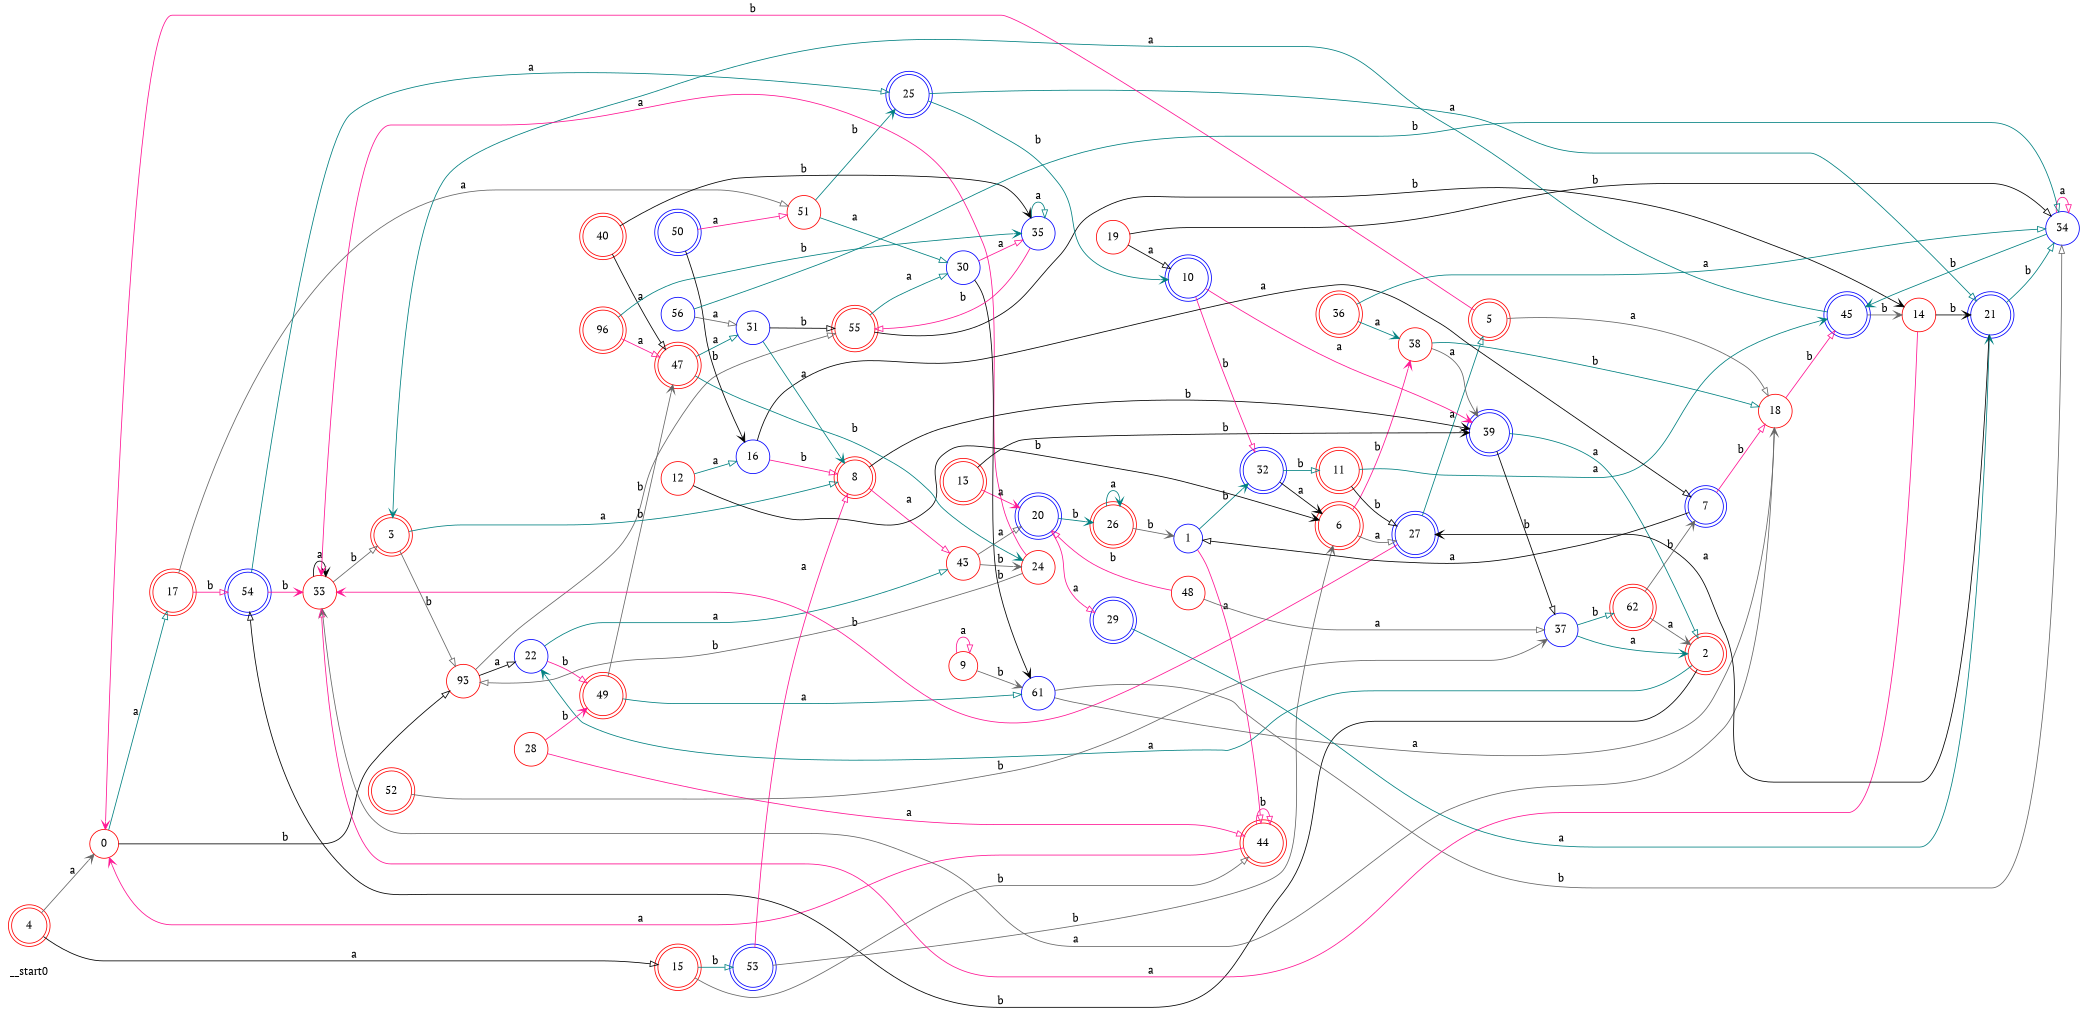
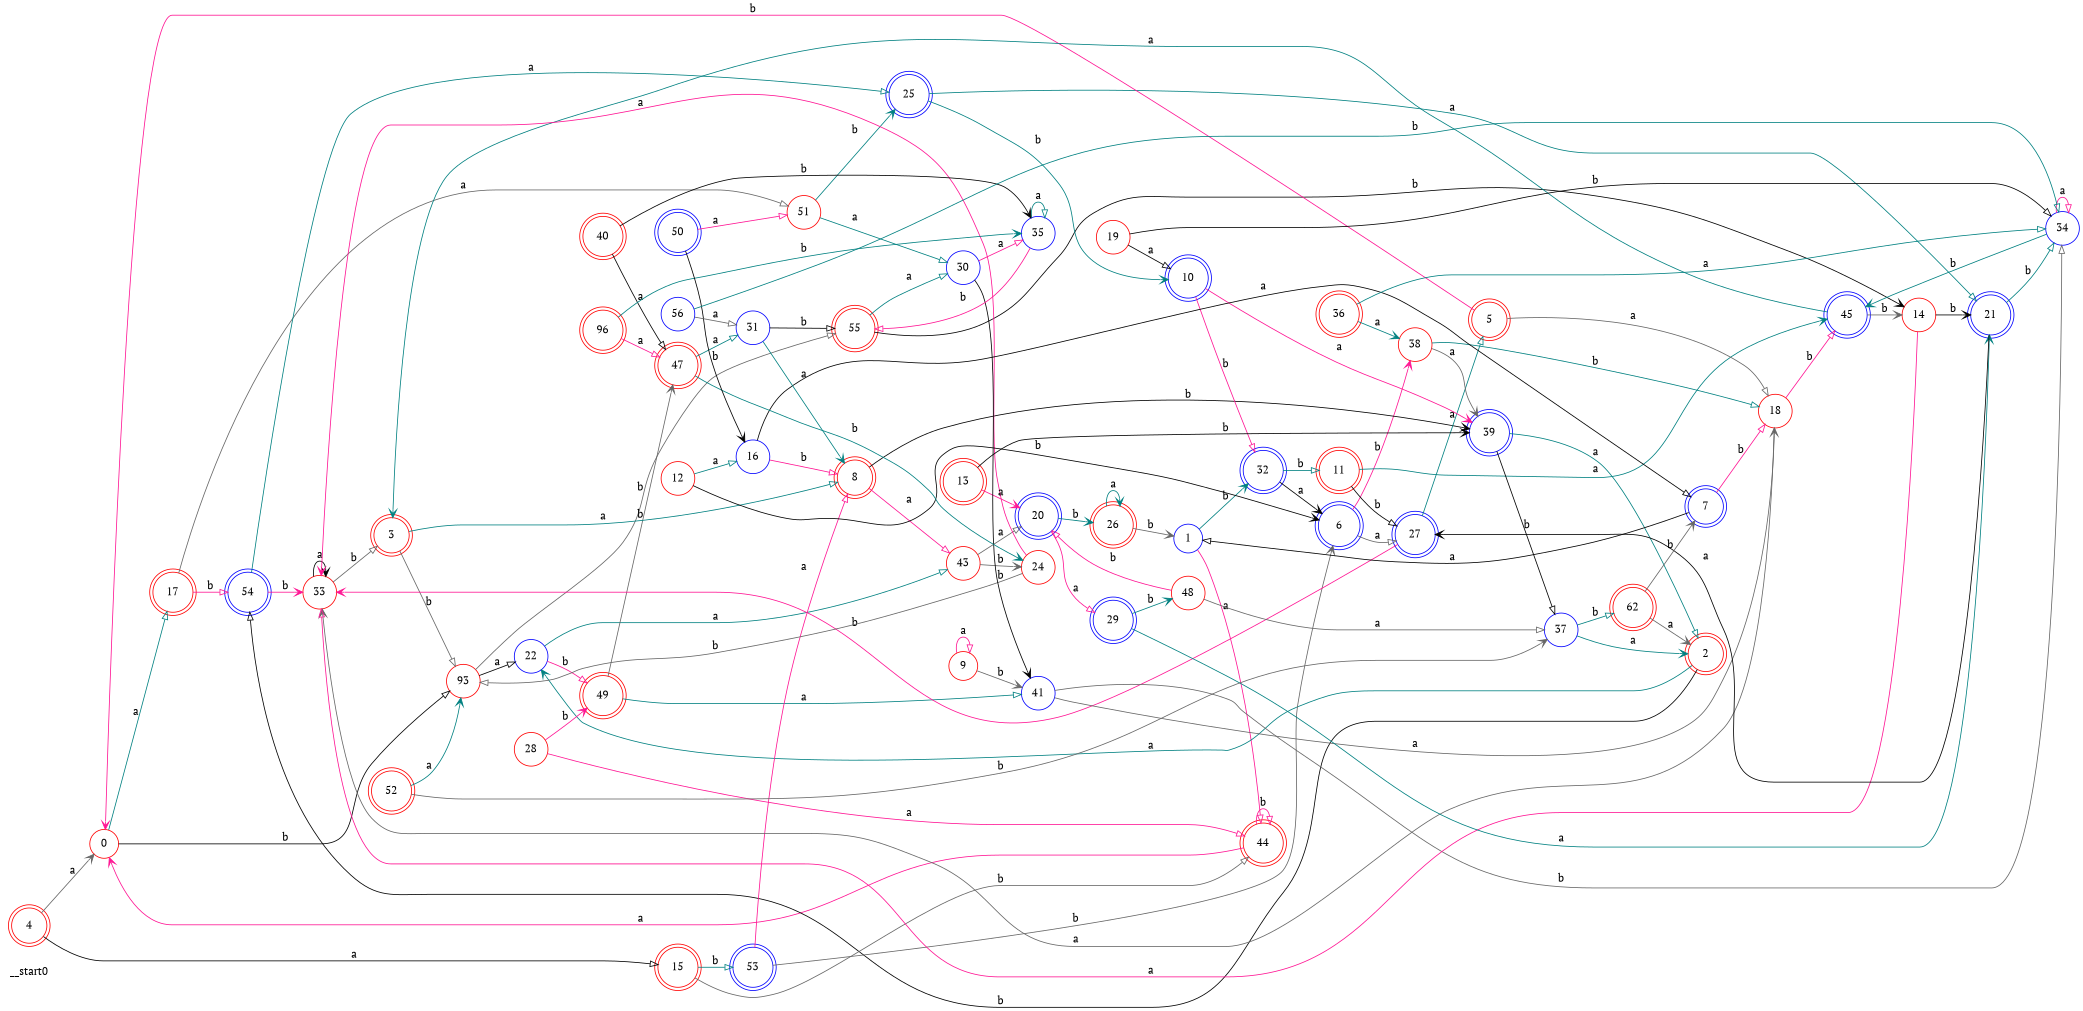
(1339, 526) -> (1339, 526)
none -> (1149, 607)
(1038, 693) -> (1038, 693)
none -> (445, 752)
